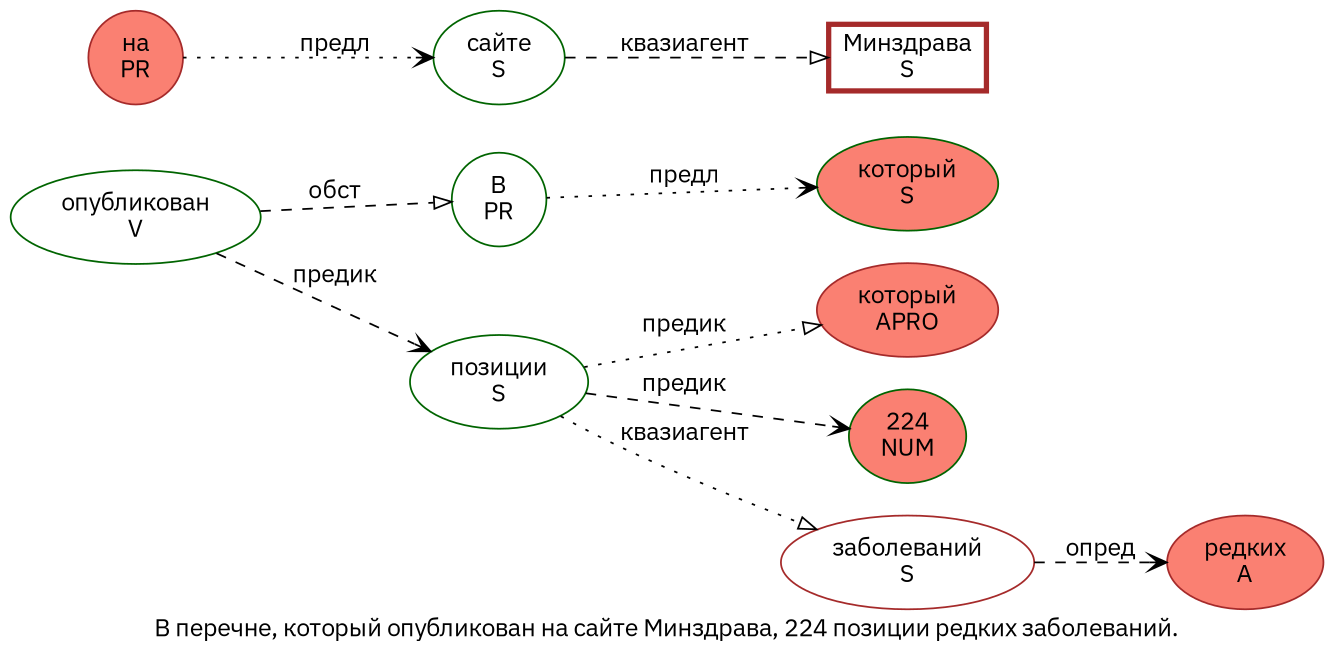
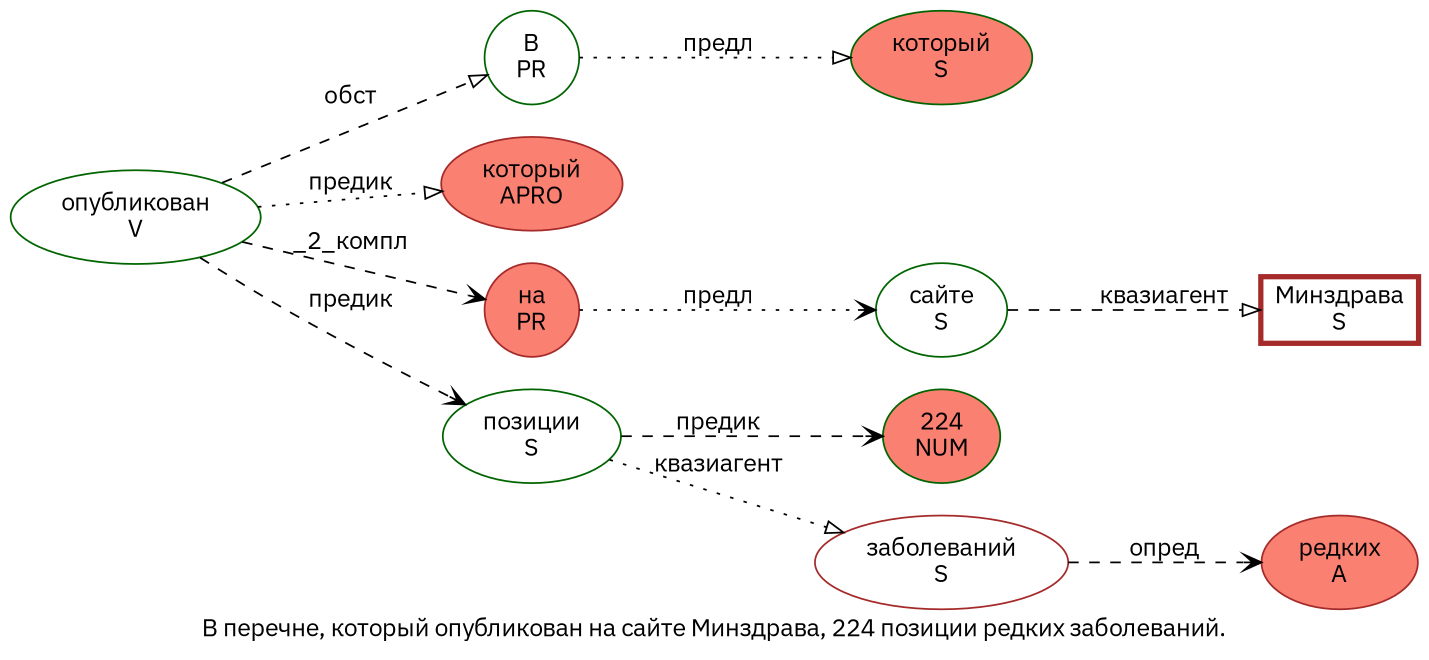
(673, 193) -> (706, 58)
none -> (355, 269)
(694, 348) -> (341, 200)
